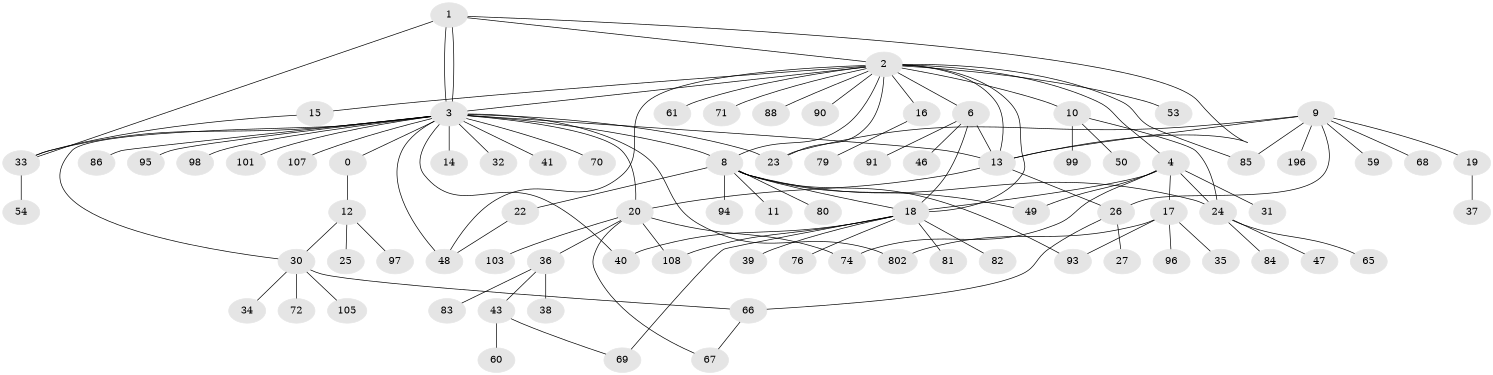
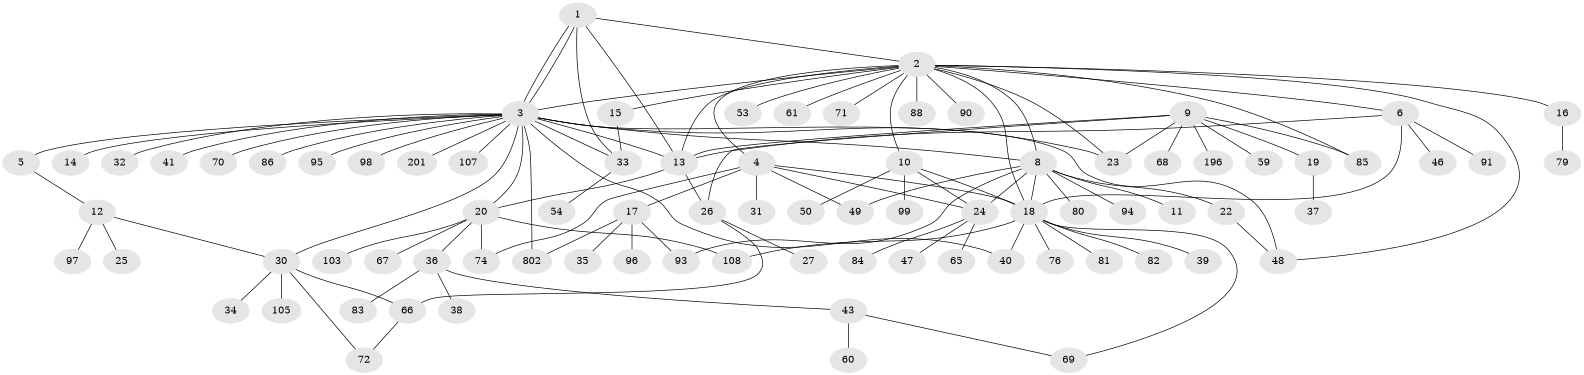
(246, 163) -> (417, 163)
(348, 163) -> (21, 163)
none -> (968, 186)
(729, 336) -> (386, 336)
